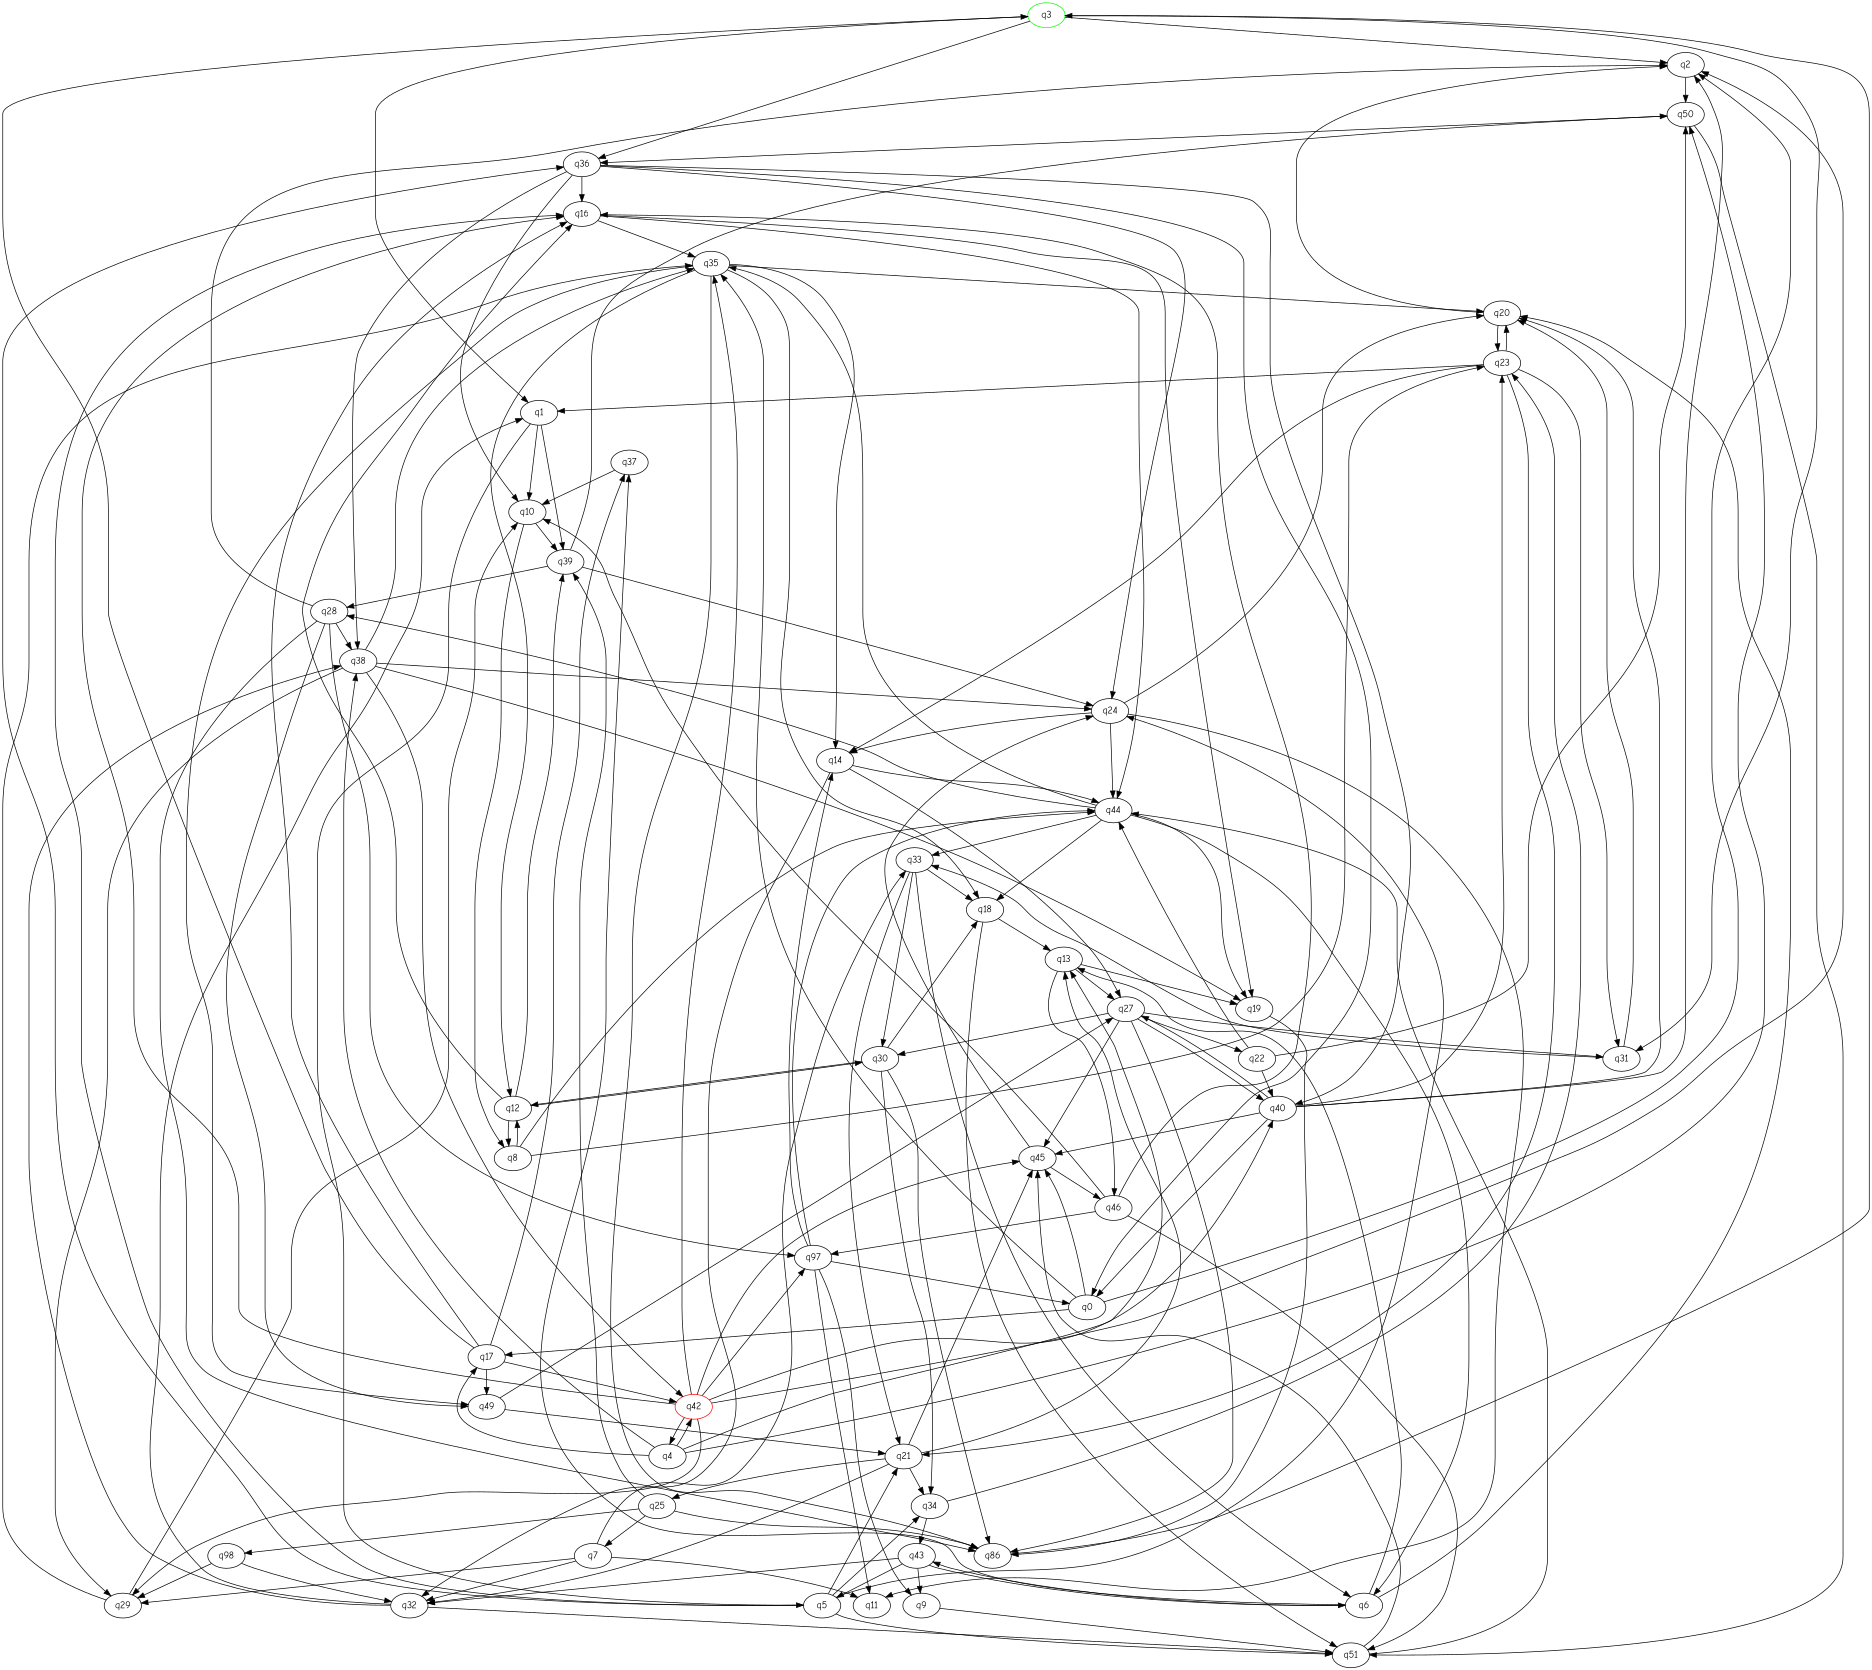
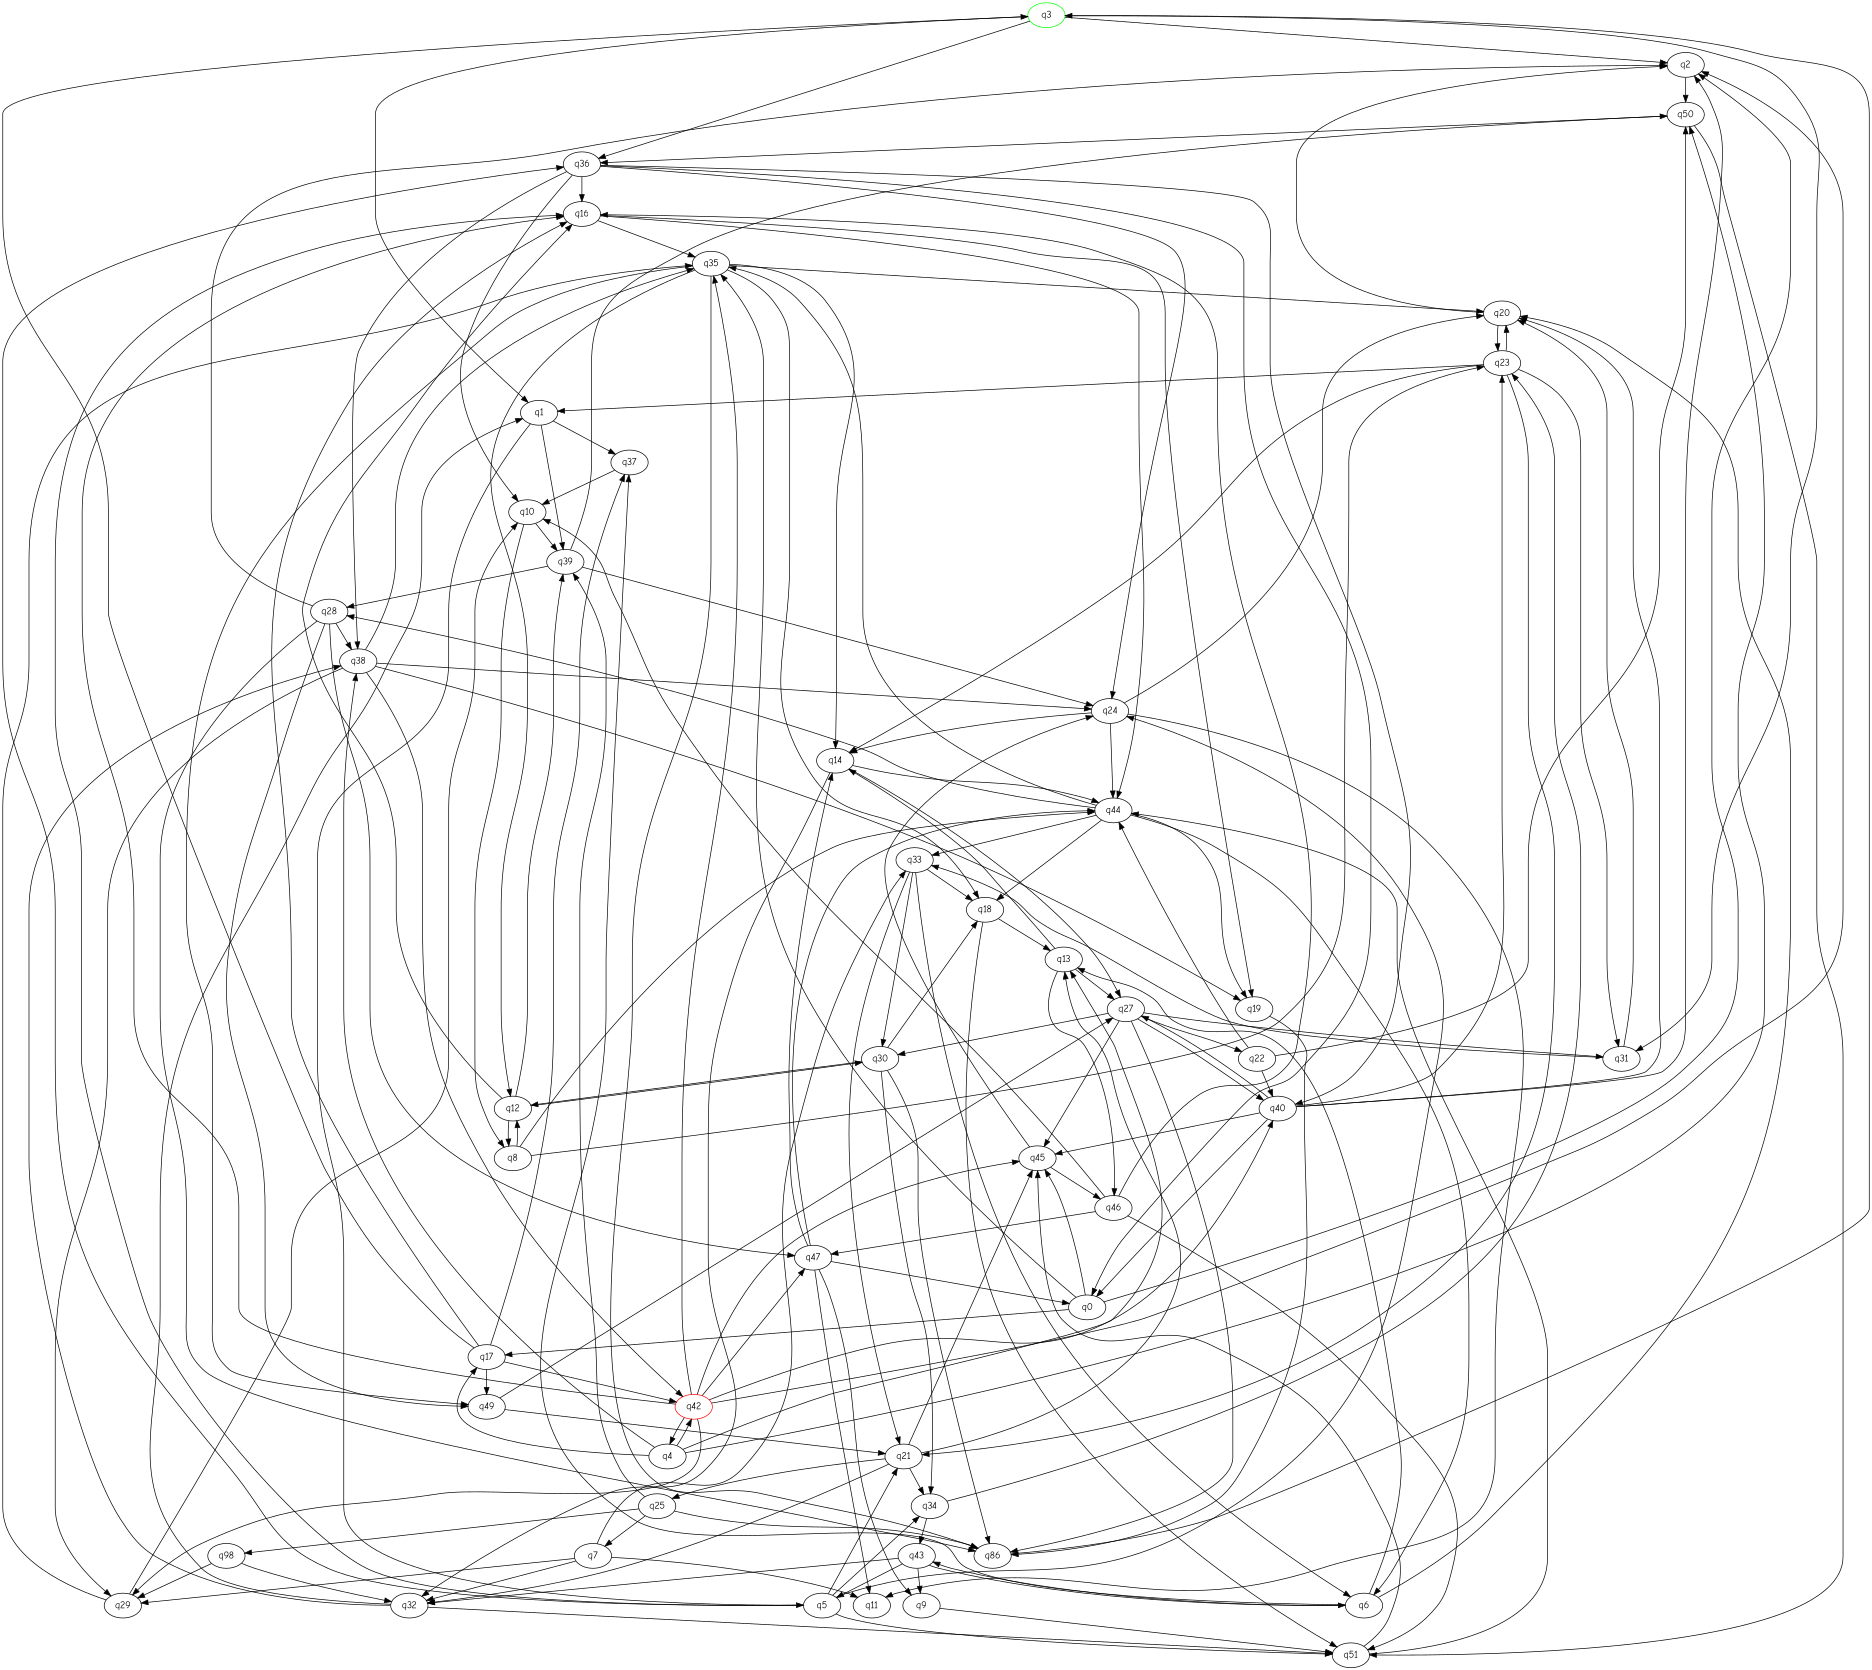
(534, 459) -> (581, 436)
(1167, 986) -> (970, 854)
(813, 1258) -> (813, 1258)
